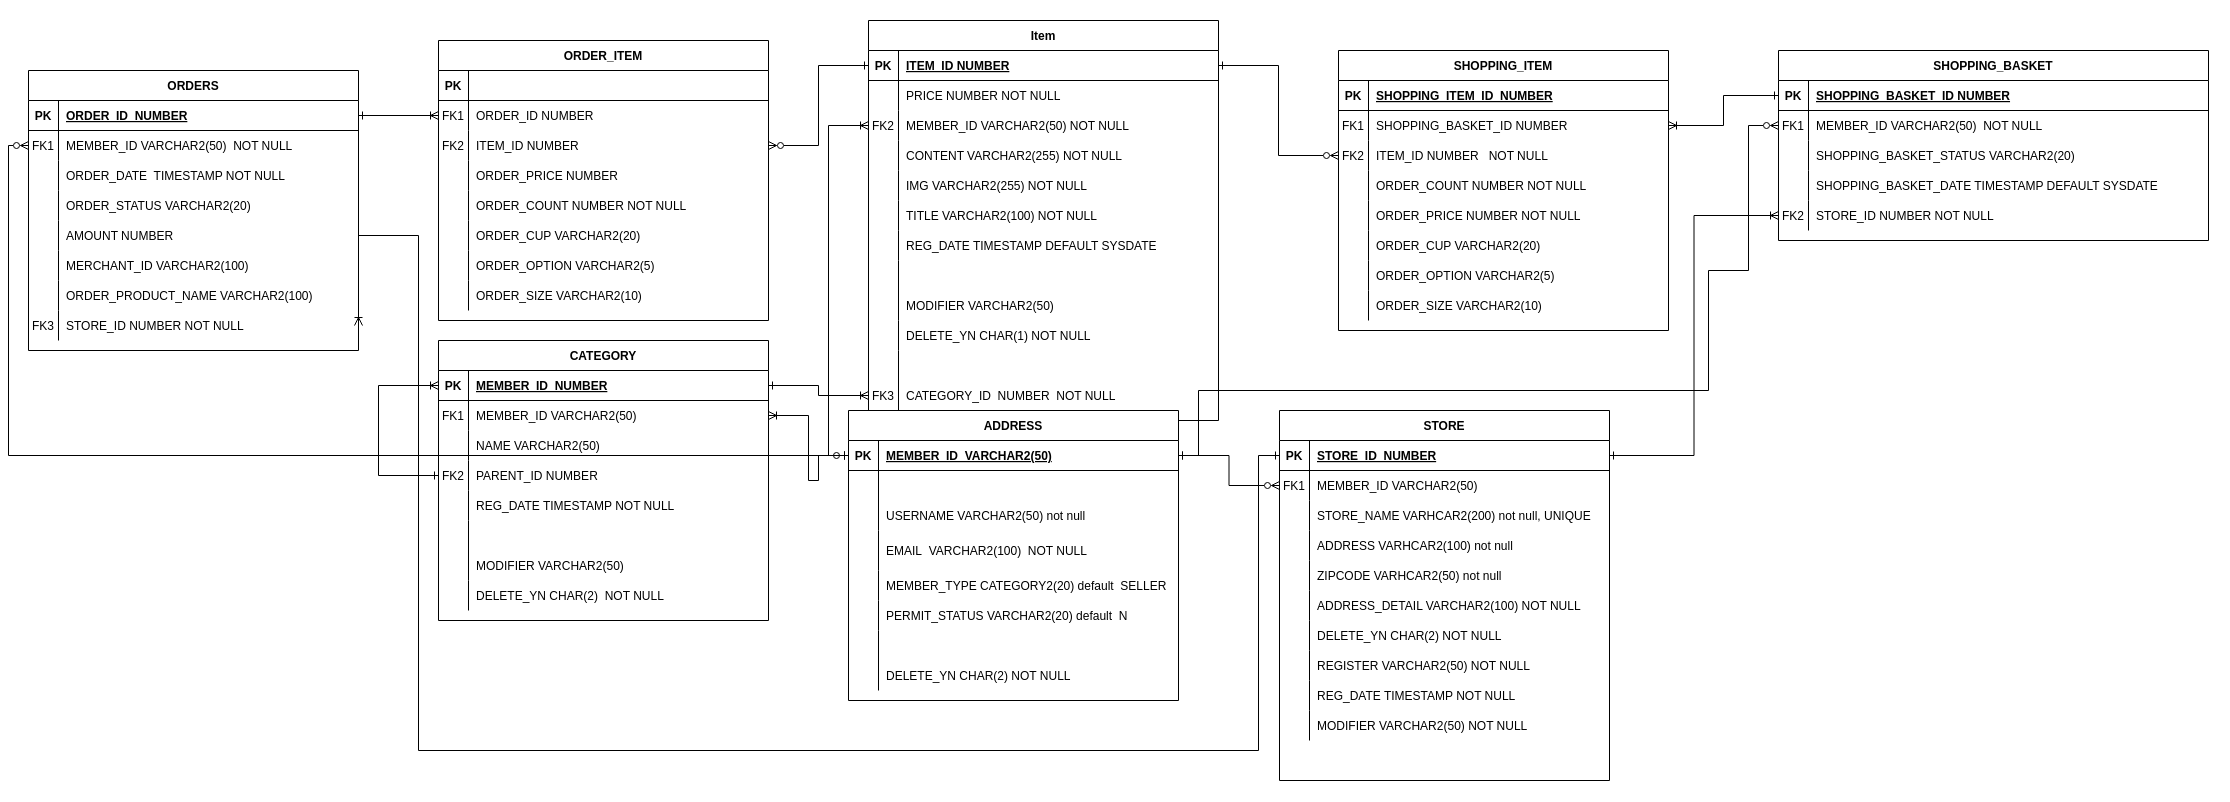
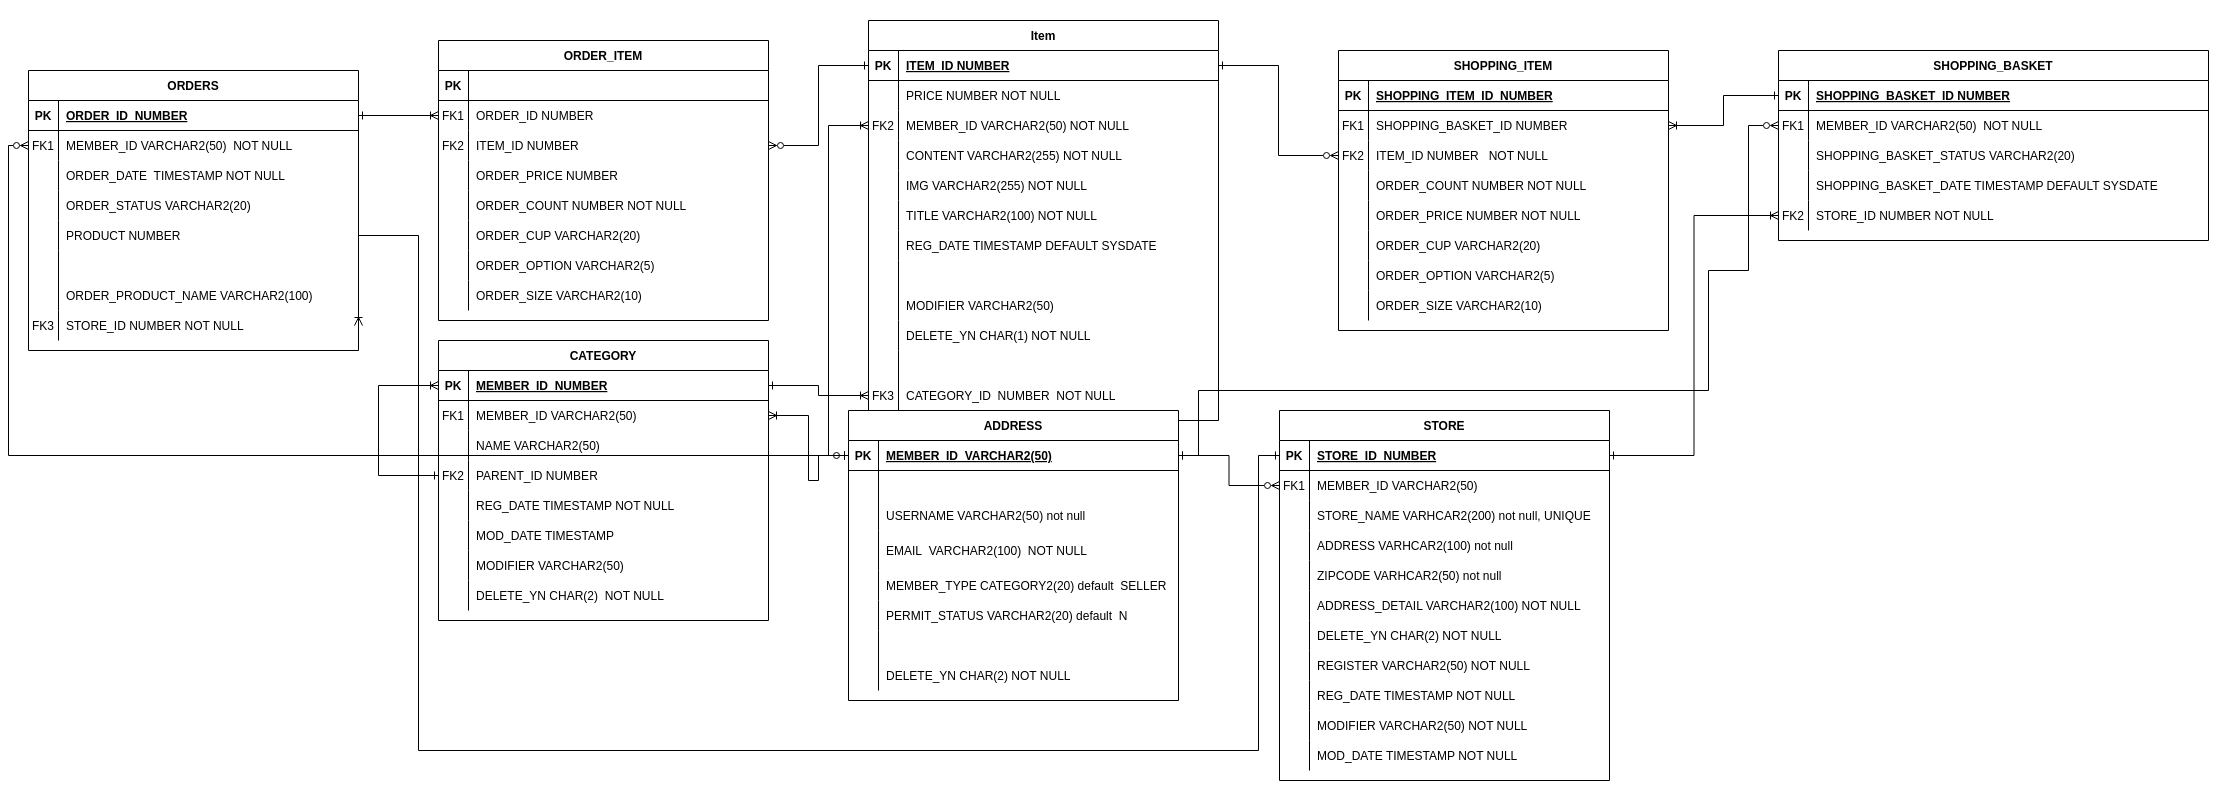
(108, 236) -> (111, 236)
(209, 266) -> none
none -> (619, 536)
none -> (1460, 756)
